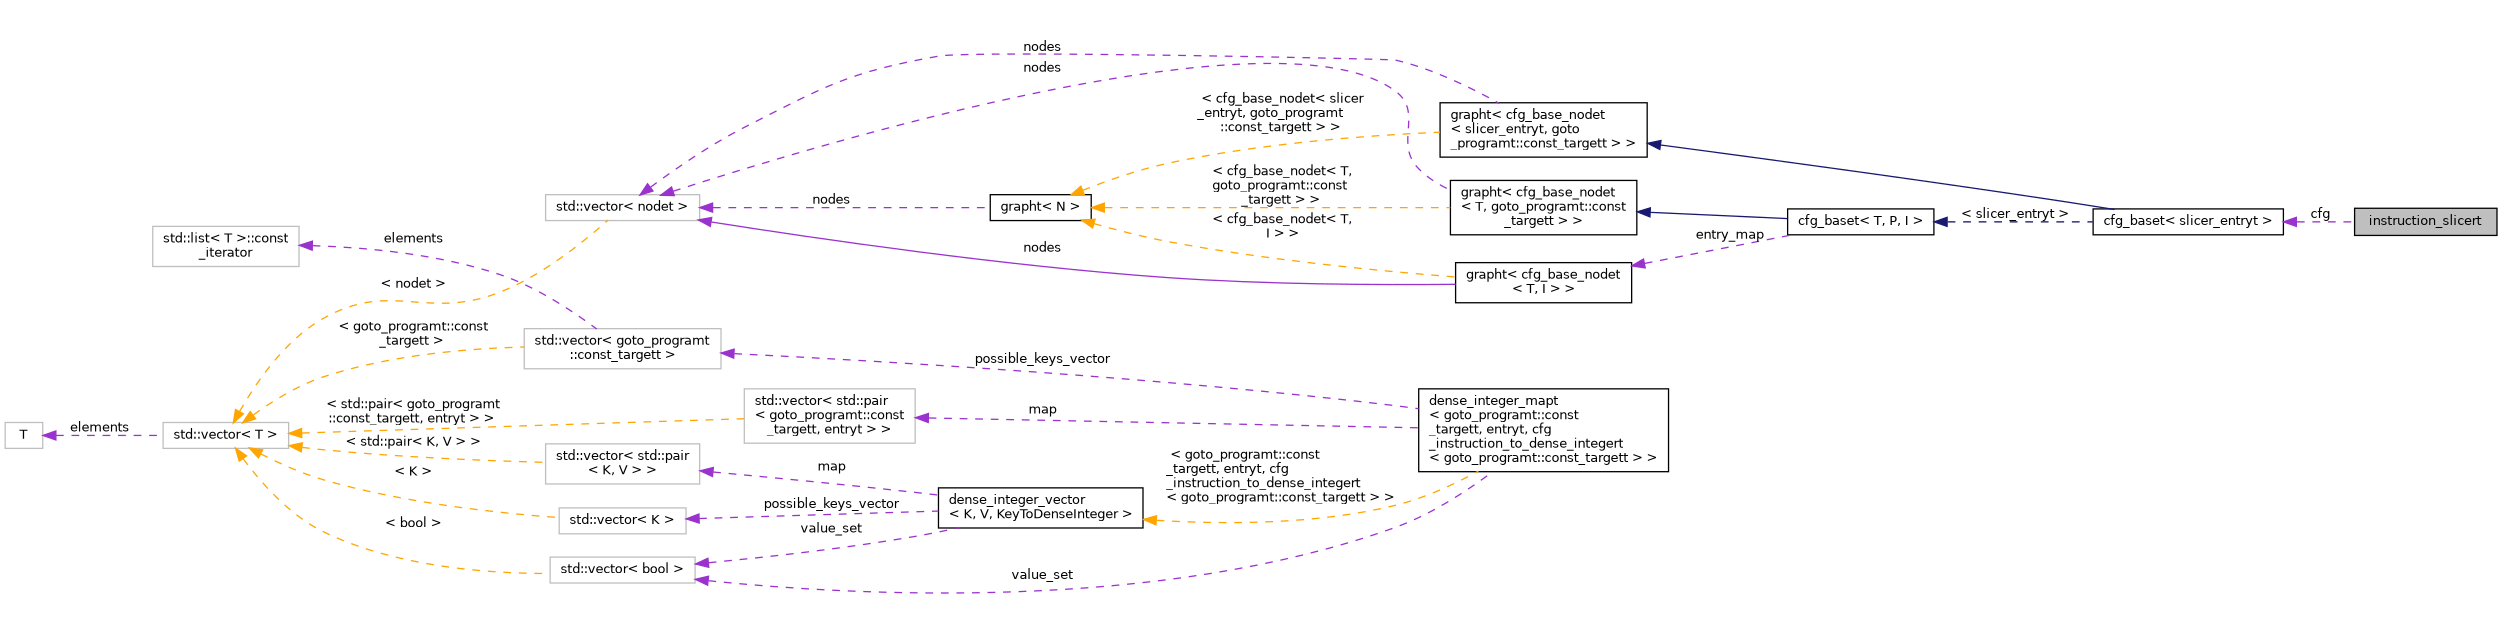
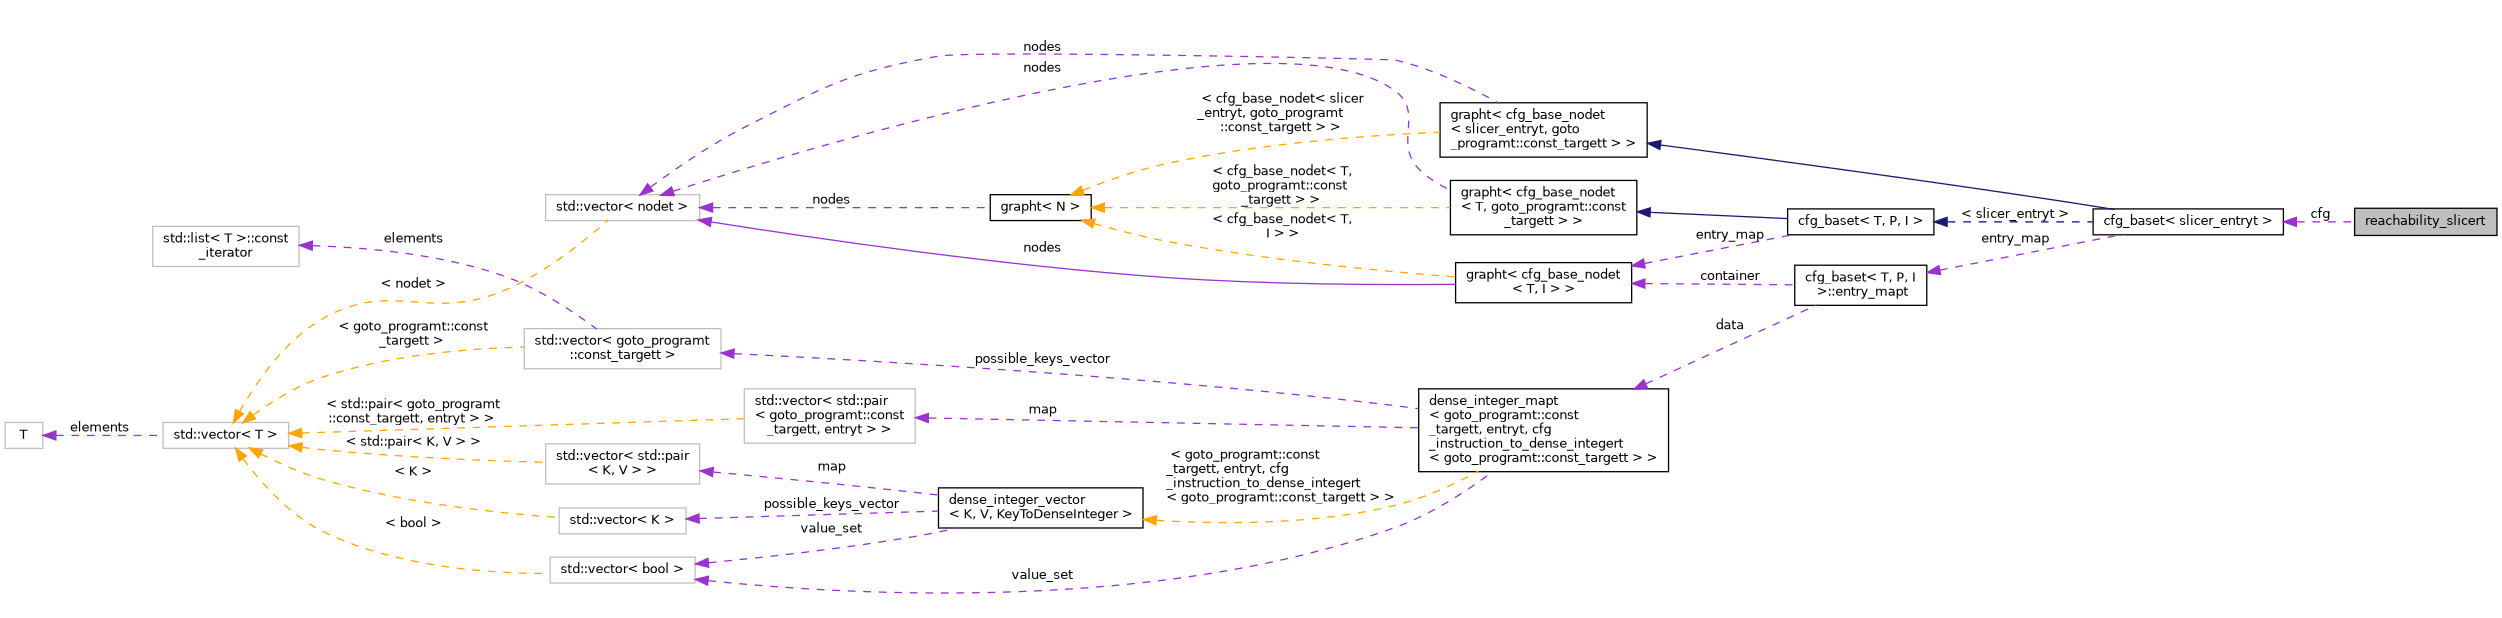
(2426, 222) -> (2426, 222)
none -> (1861, 285)
